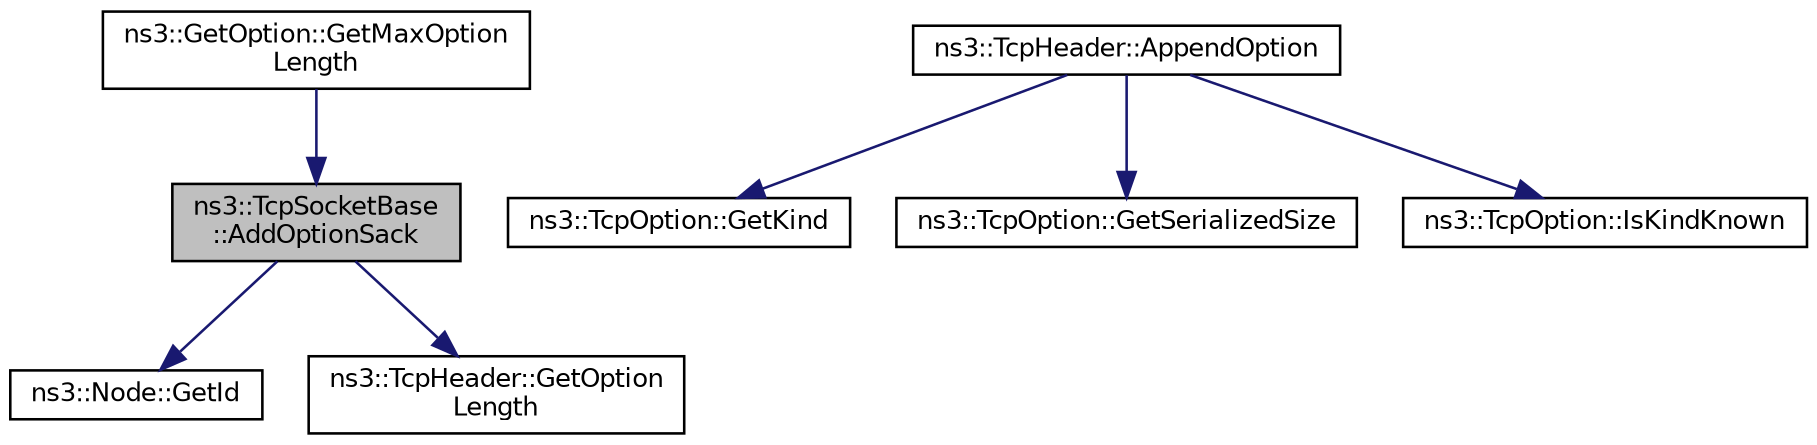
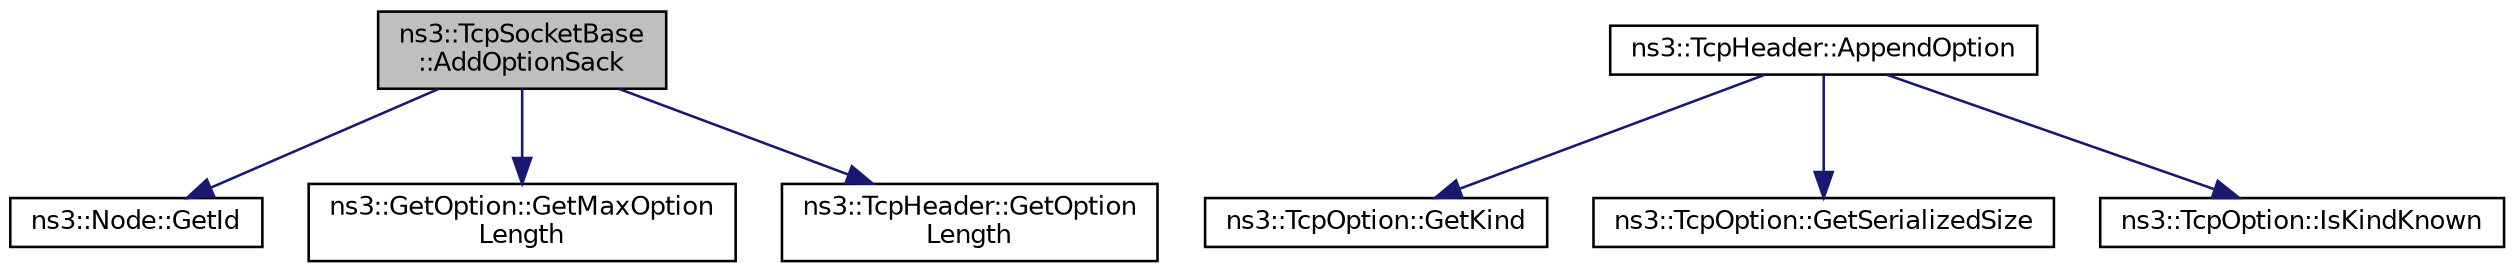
(316, 123) -> (522, 123)
